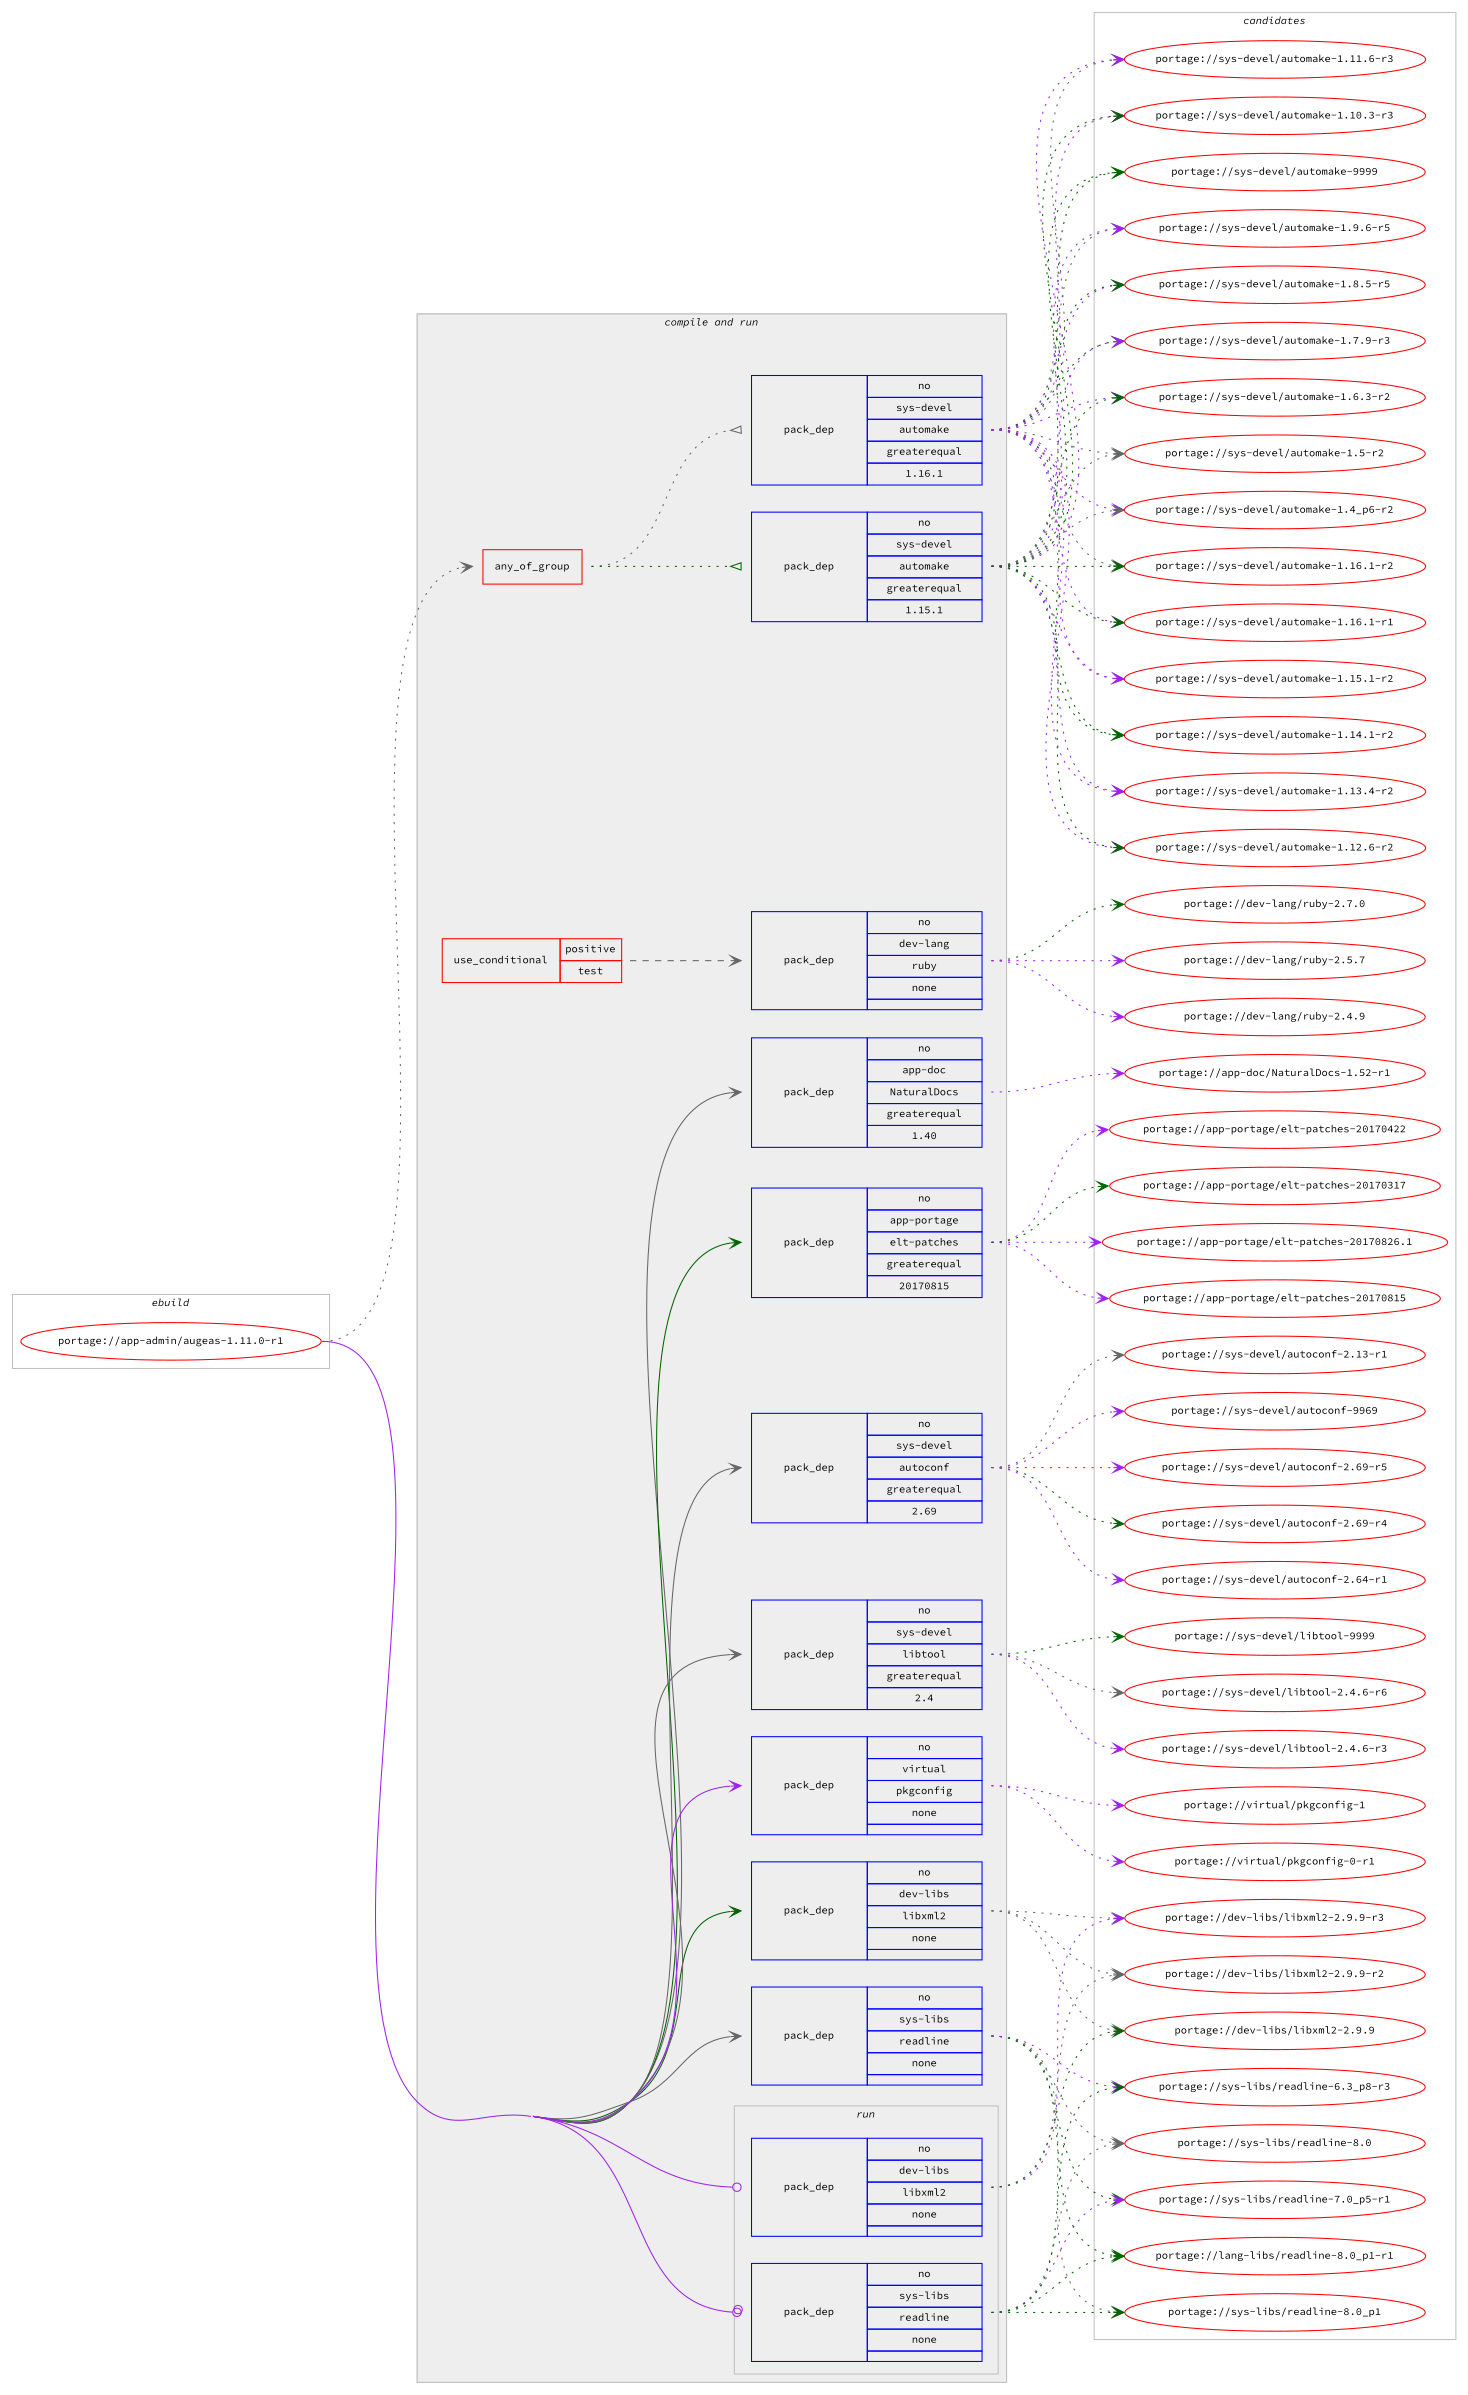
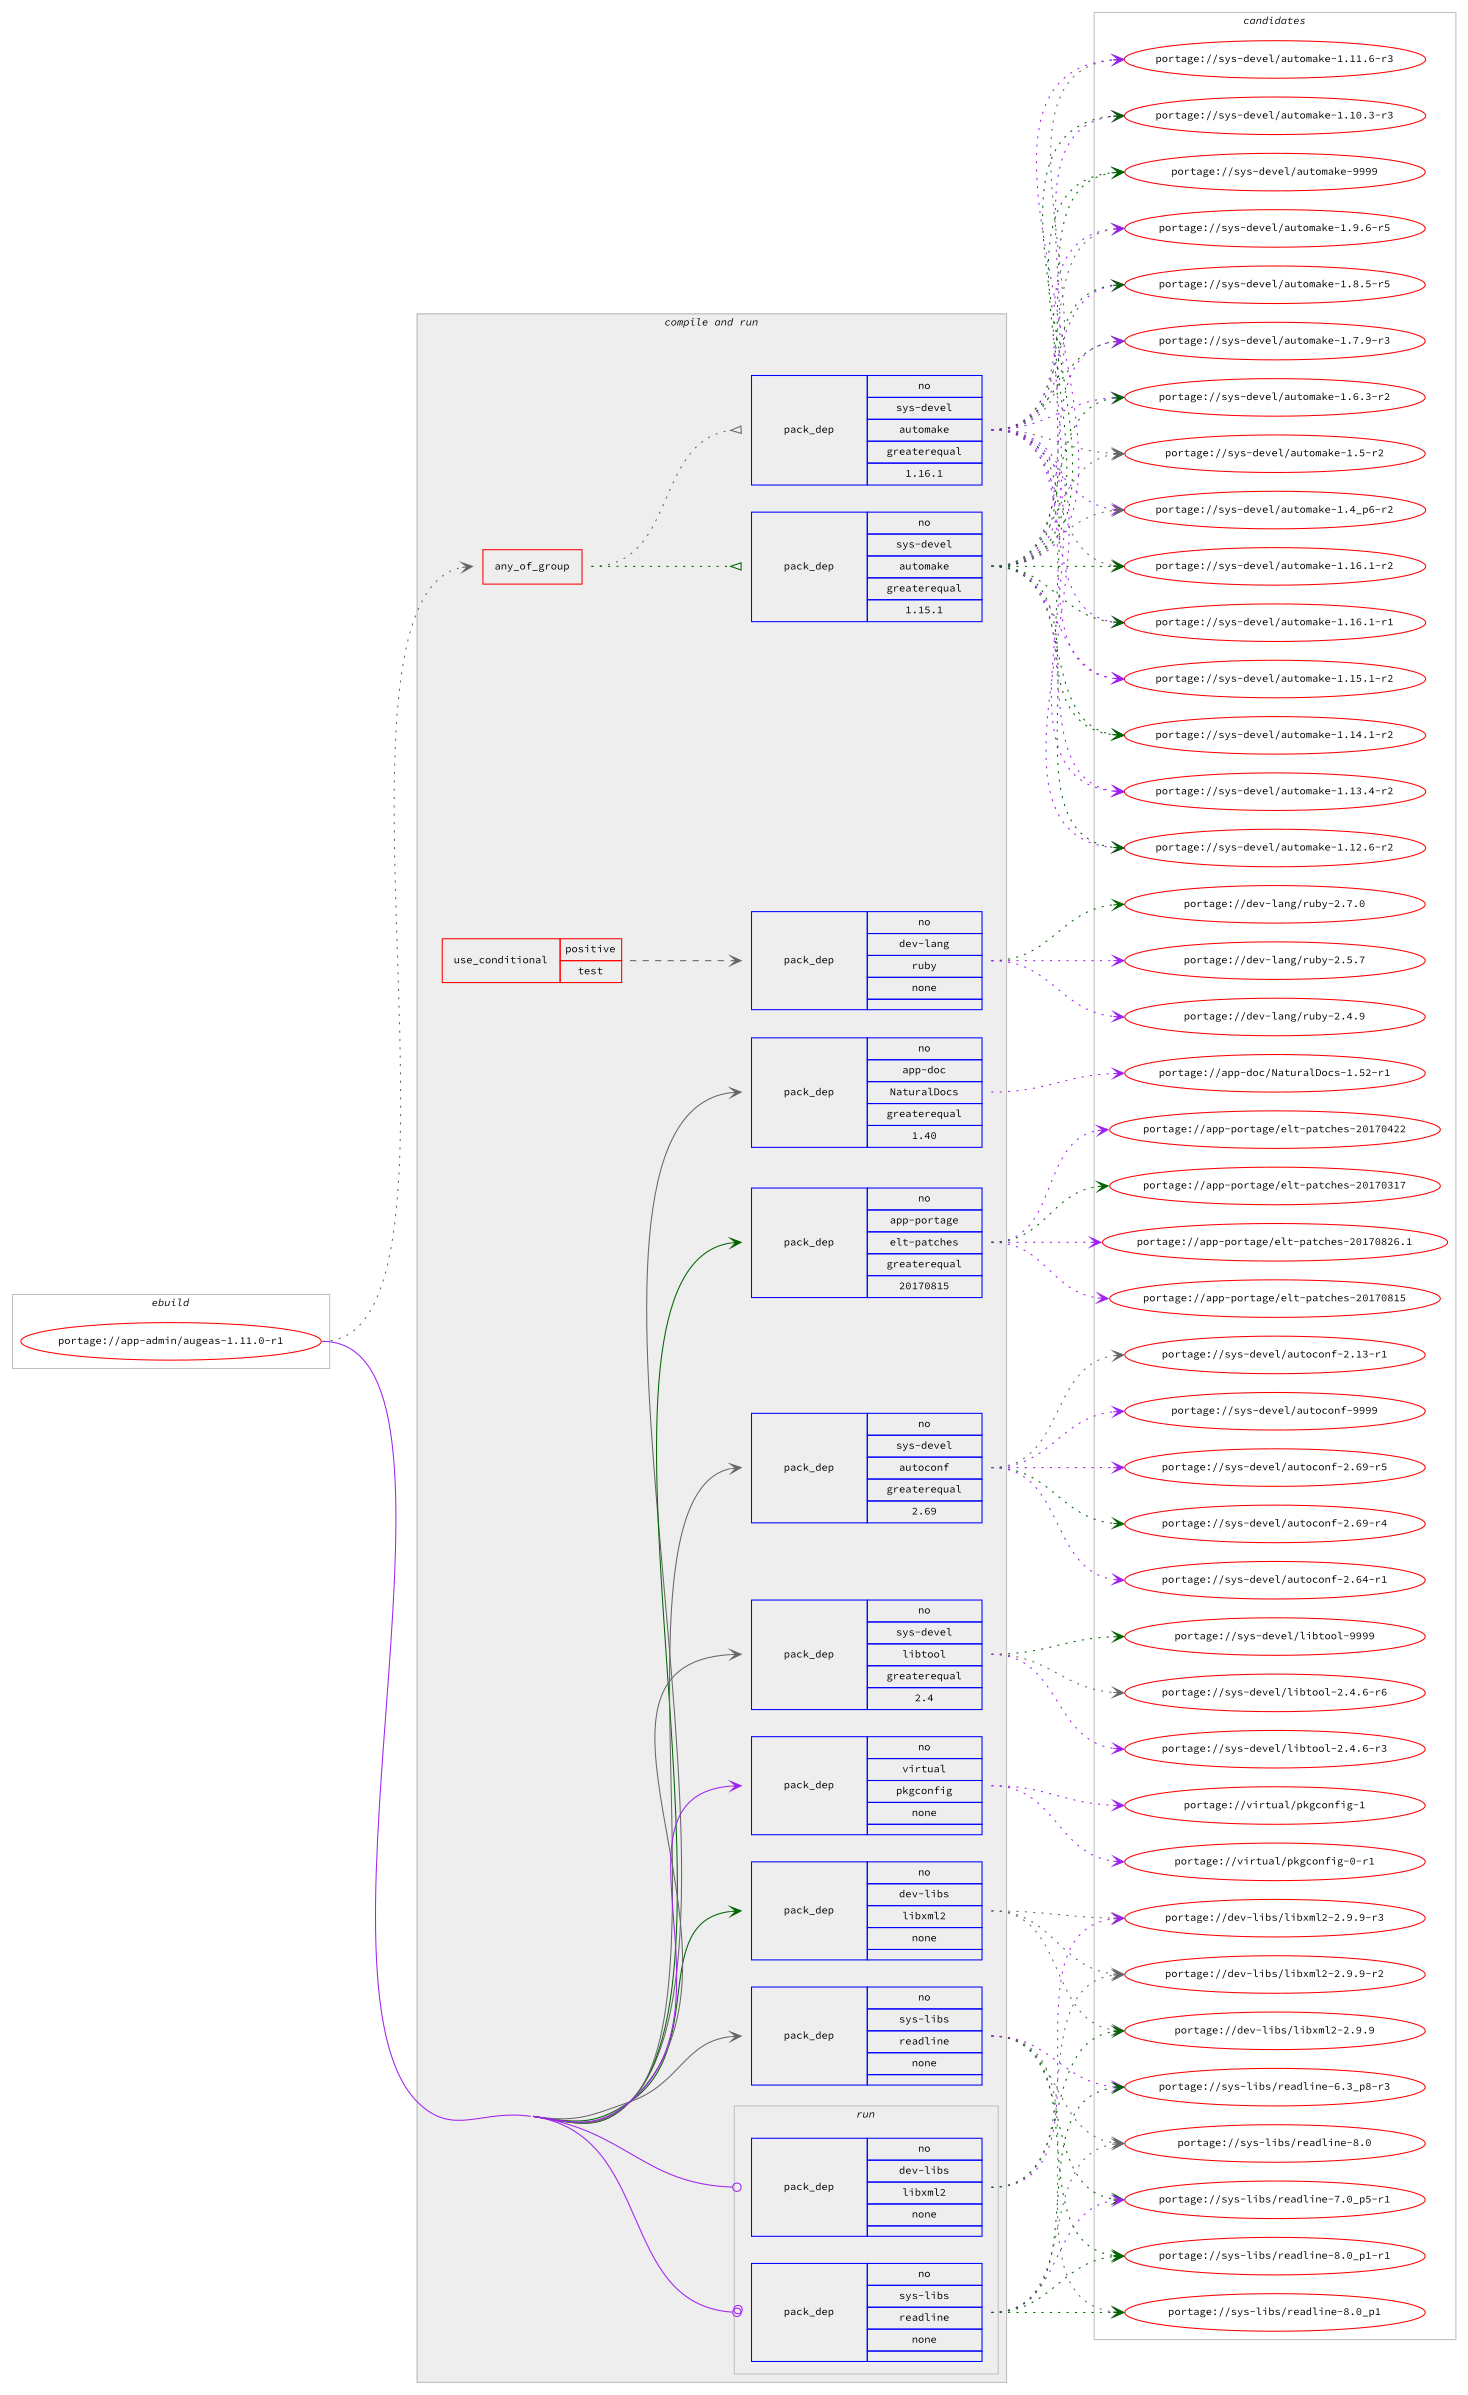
(1275, 1411) -> (1275, 1411)
(1275, 2256) -> (1275, 2256)
